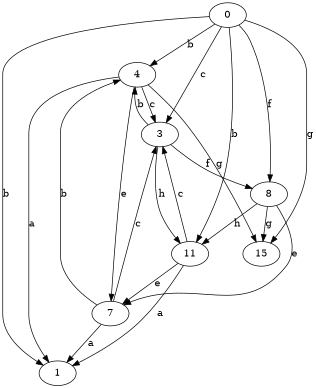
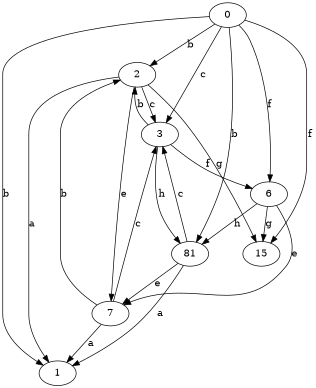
(137, 75) -> (137, 75)
(310, 134) -> (310, 134)
(269, 194) -> (269, 194)
(190, 254) -> (190, 254)
